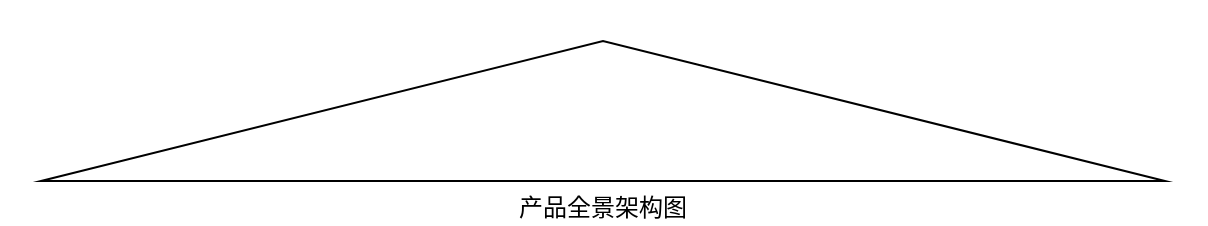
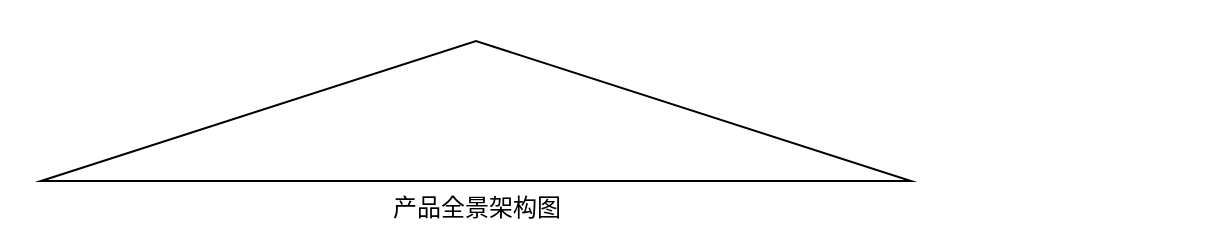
(603, 111) -> (476, 111)
